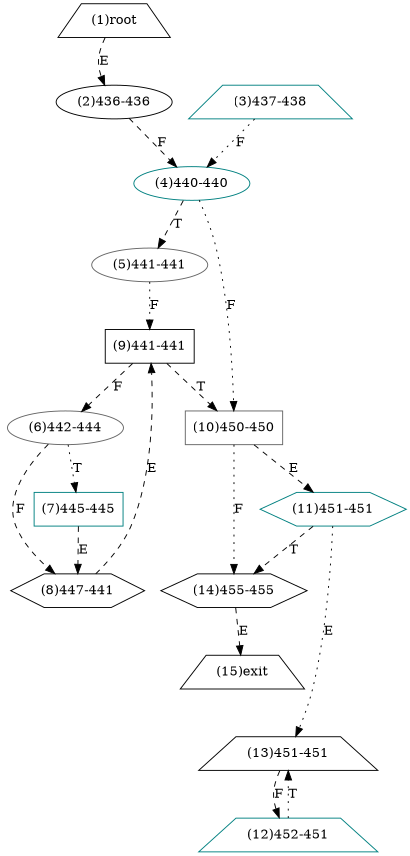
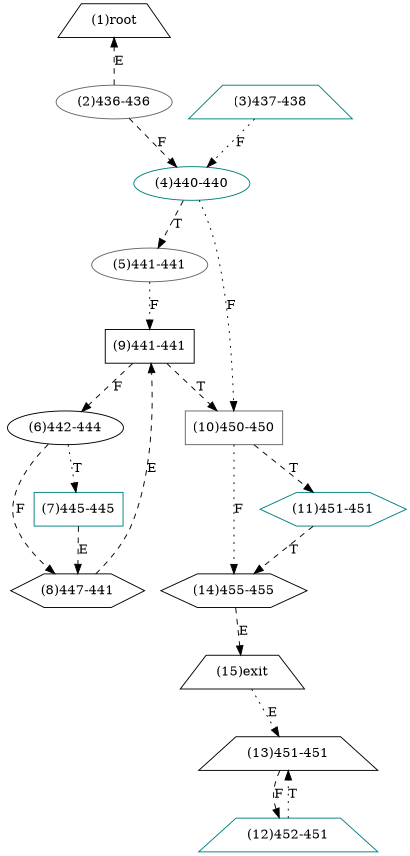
(99, 57) -> (114, 66)
(114, 102) -> (114, 102)
(65, 428) -> (65, 428)
(294, 469) -> (294, 469)
(324, 628) -> (263, 709)
